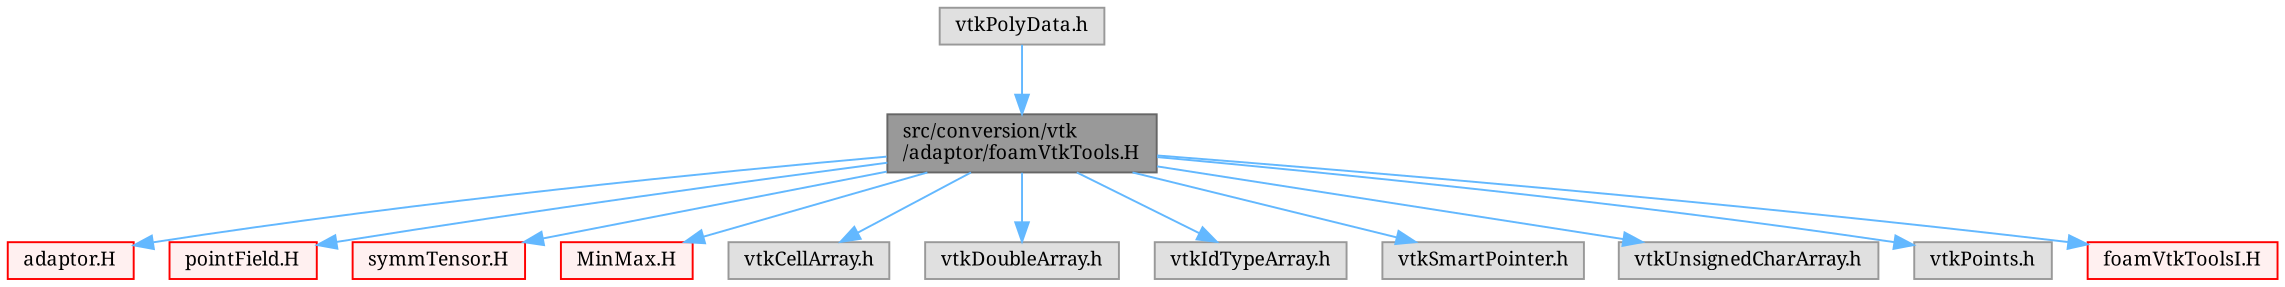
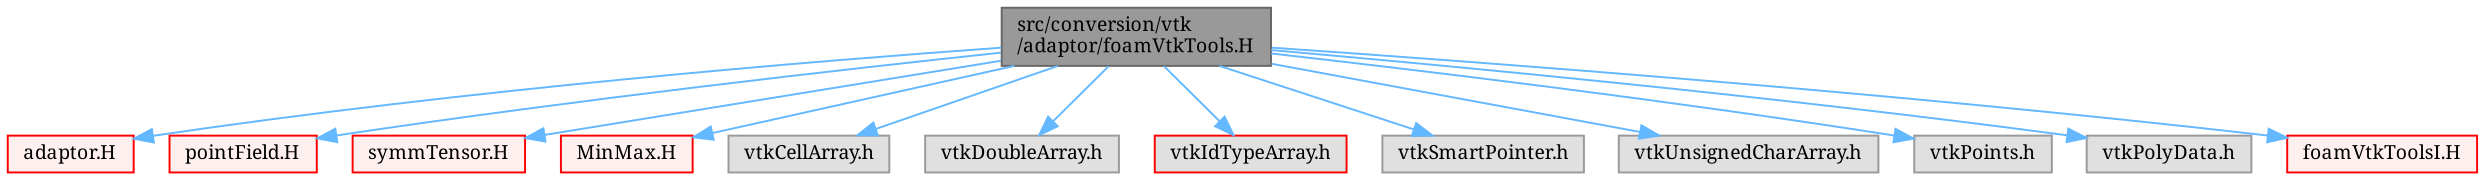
(1022, 70) -> (1729, 95)
(1251, 261) -> (1251, 154)
